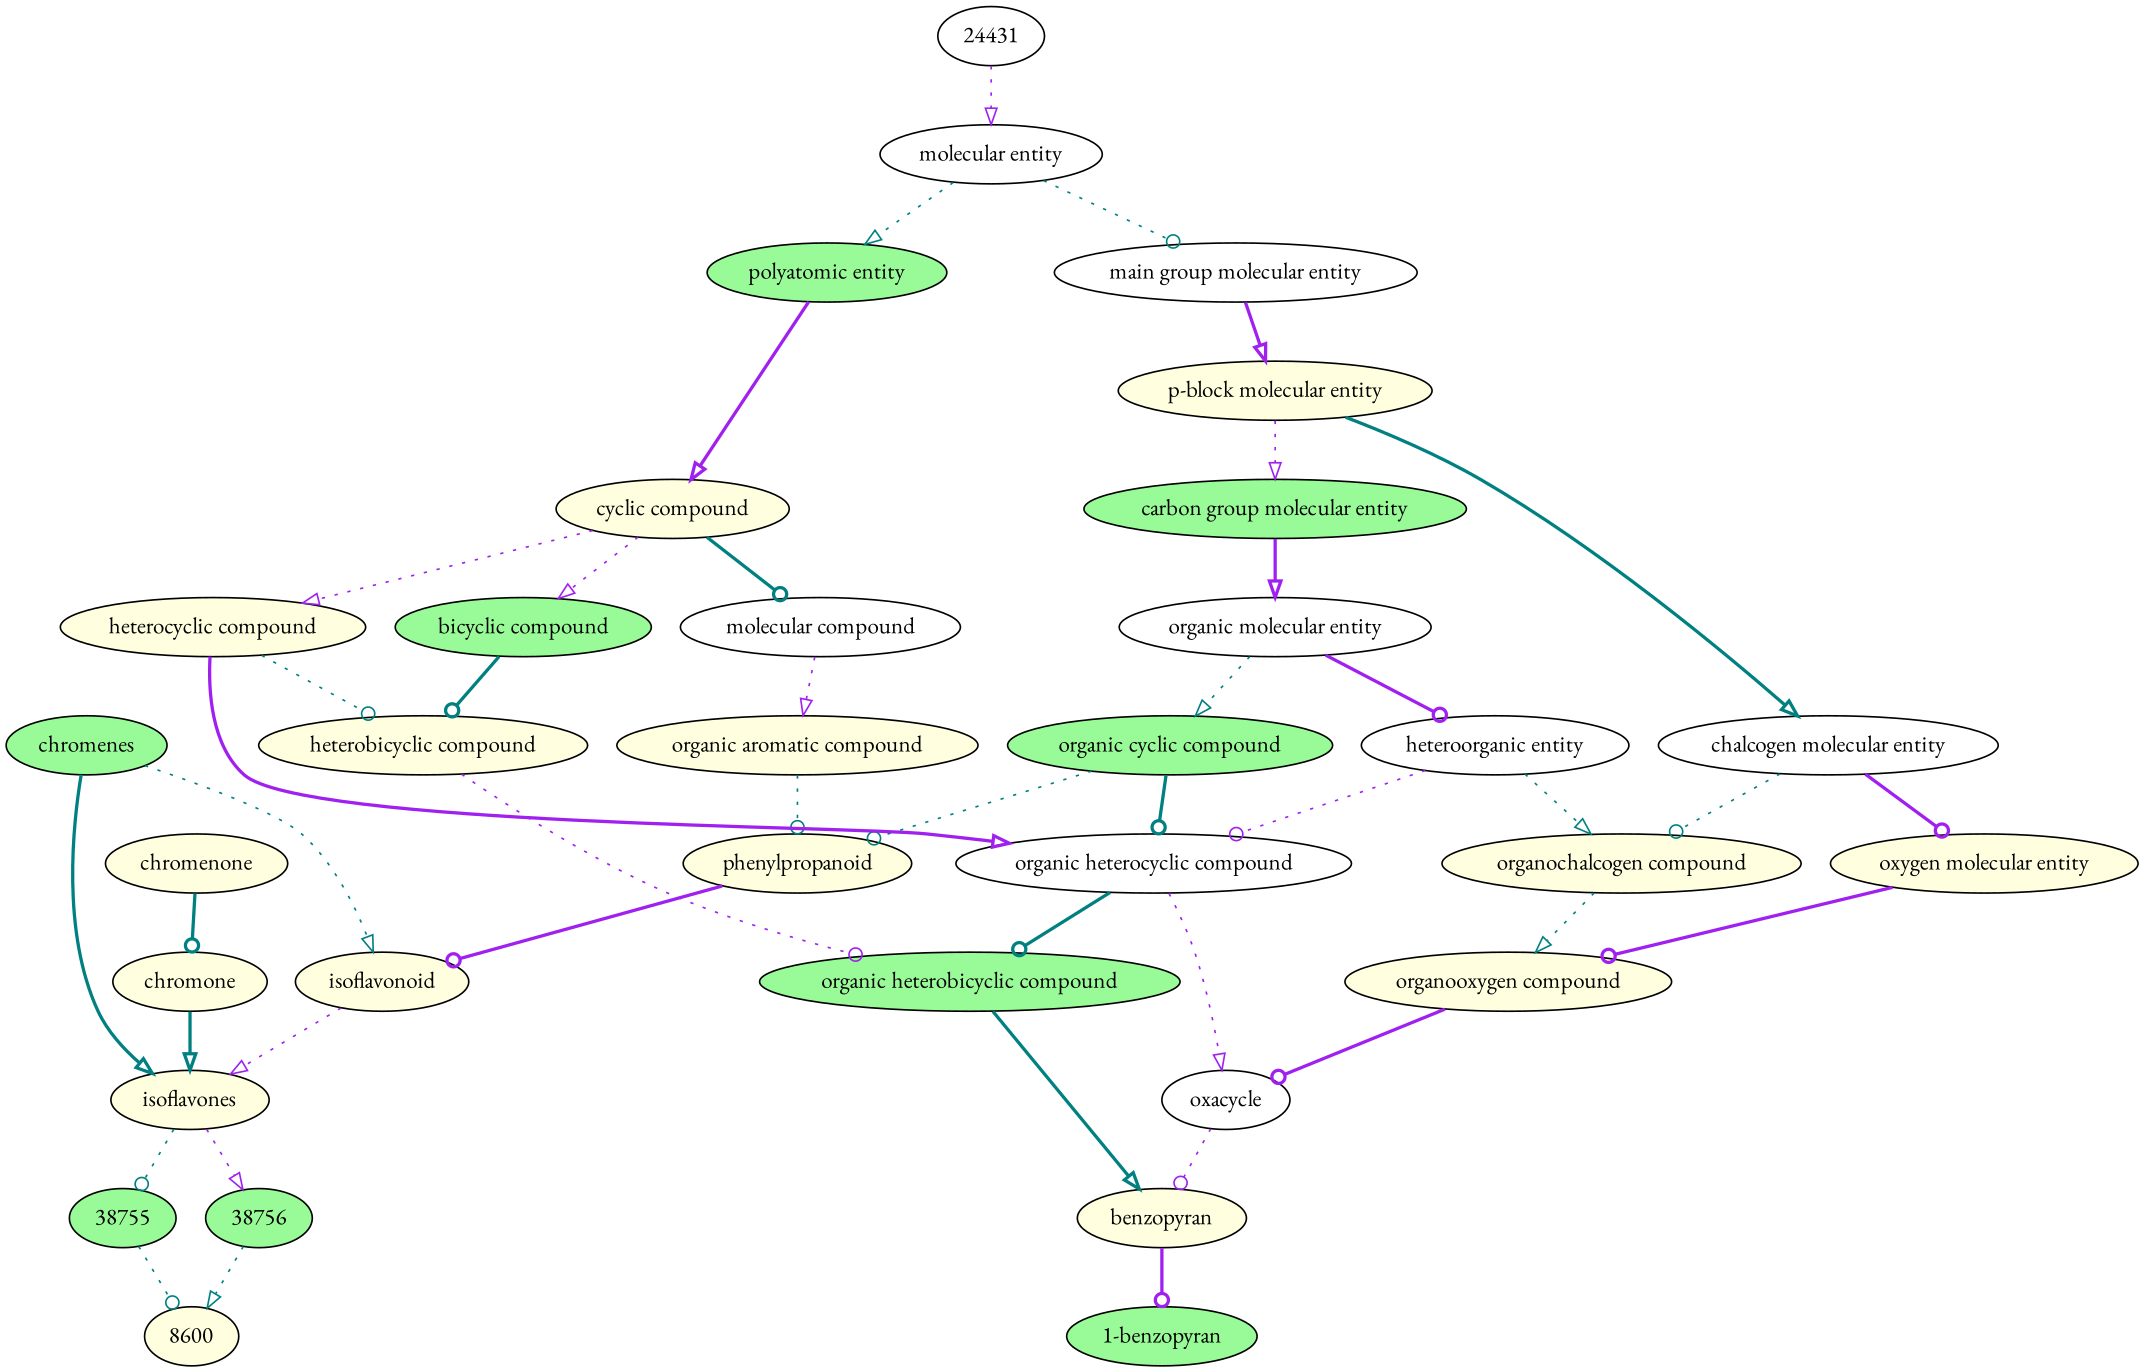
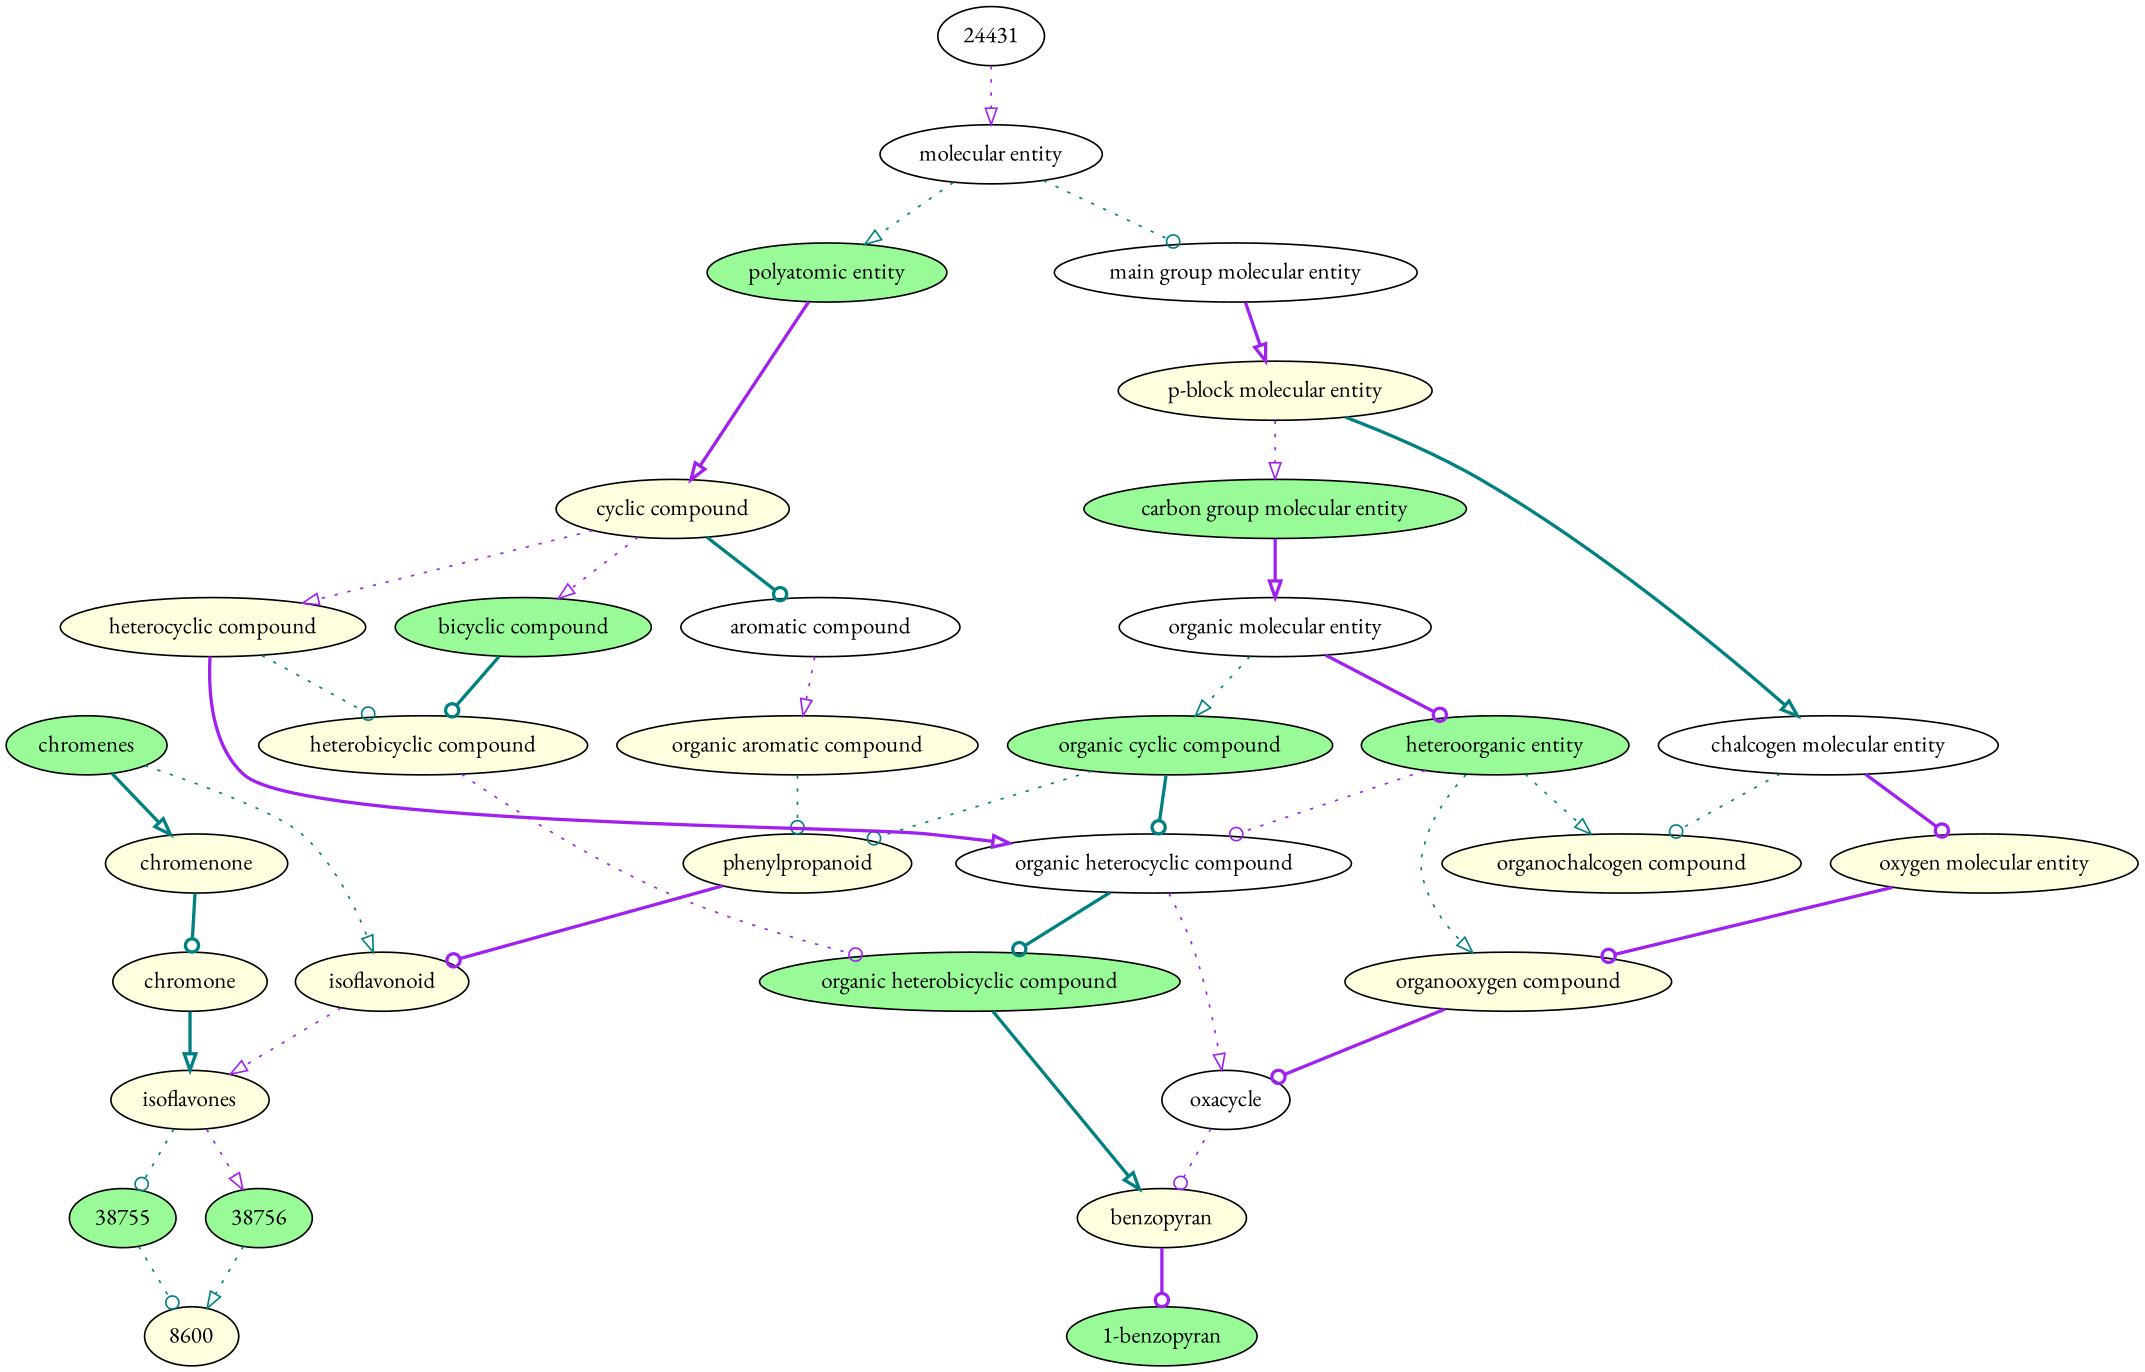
(820, 627) -> (820, 627)
(1495, 745) -> (1495, 745)
(1571, 917) -> (1422, 857)
(76, 928) -> (135, 798)
